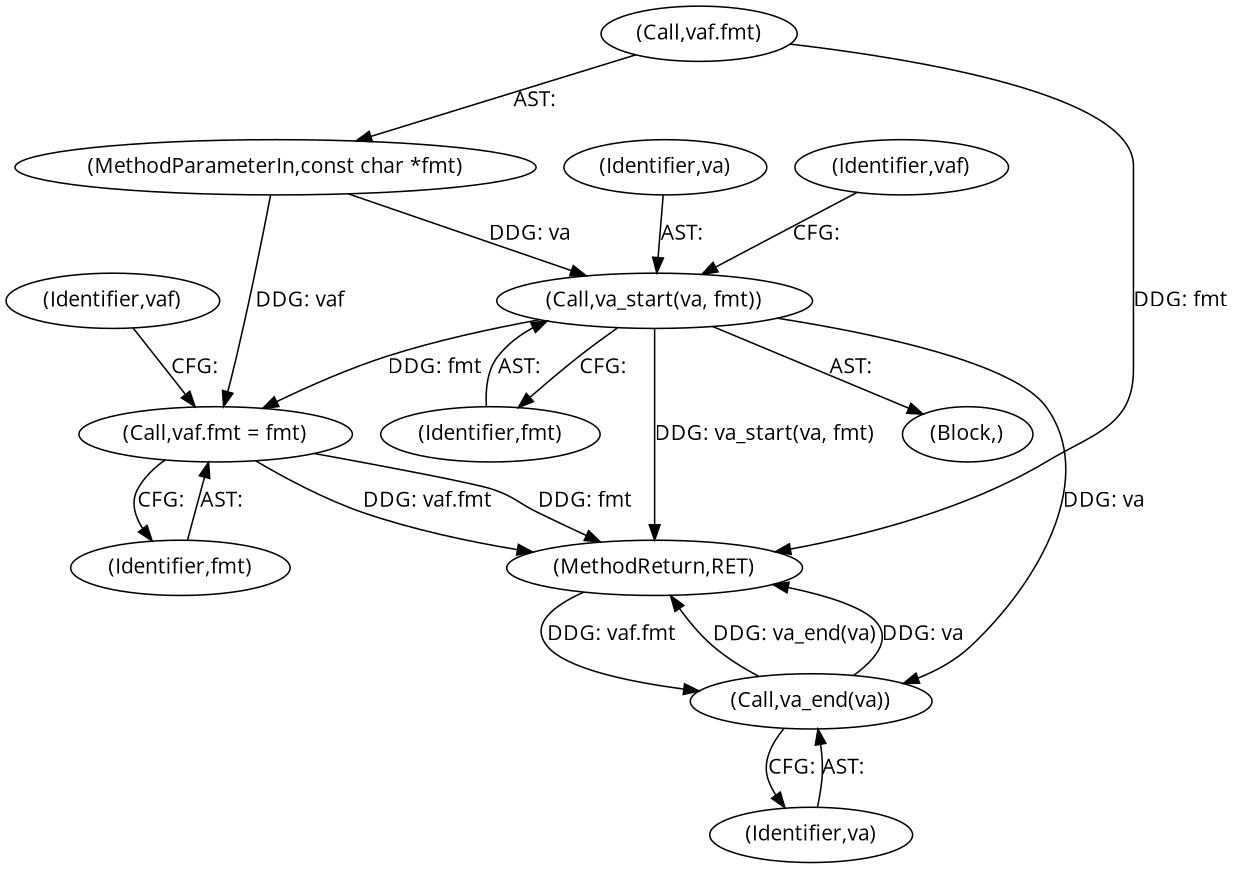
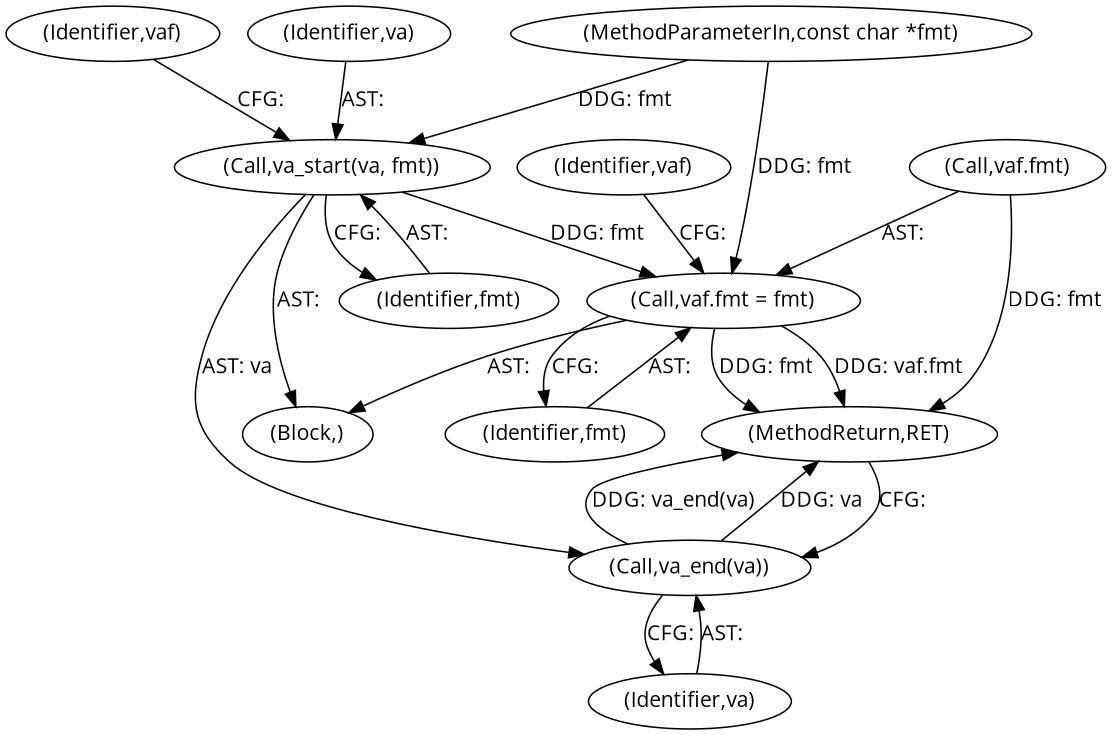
(503, 96) -> (875, 230)
(530, 234) -> (625, 101)
(300, 301) -> (805, 167)
none -> (492, 355)
(655, 427) -> none
(1104, 501) -> (237, 368)
(612, 635) -> (906, 501)
